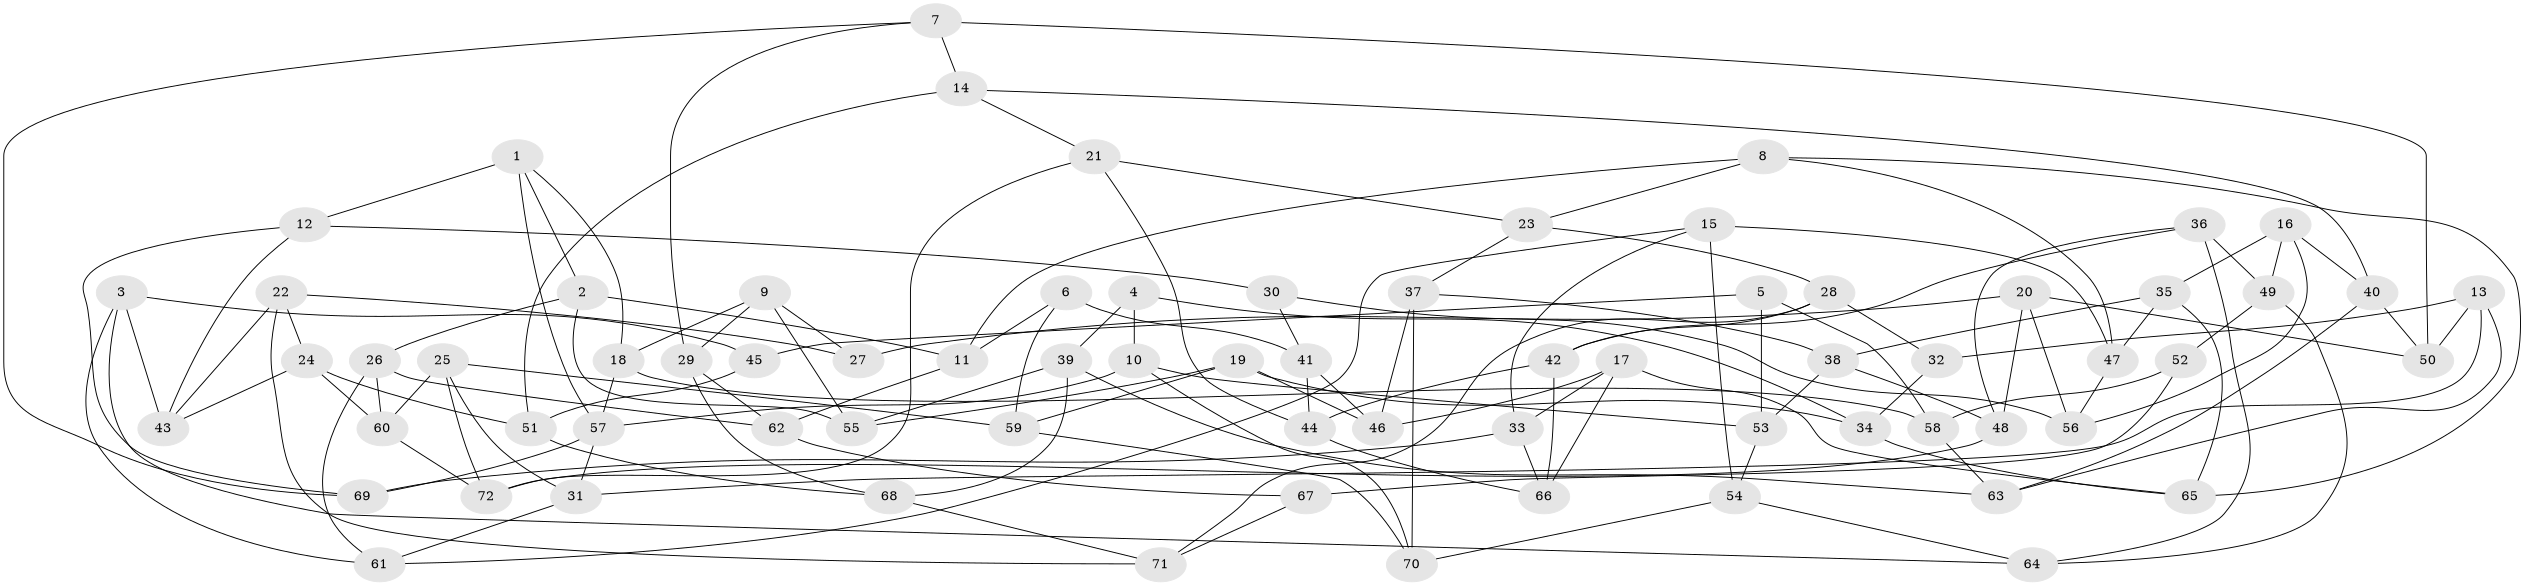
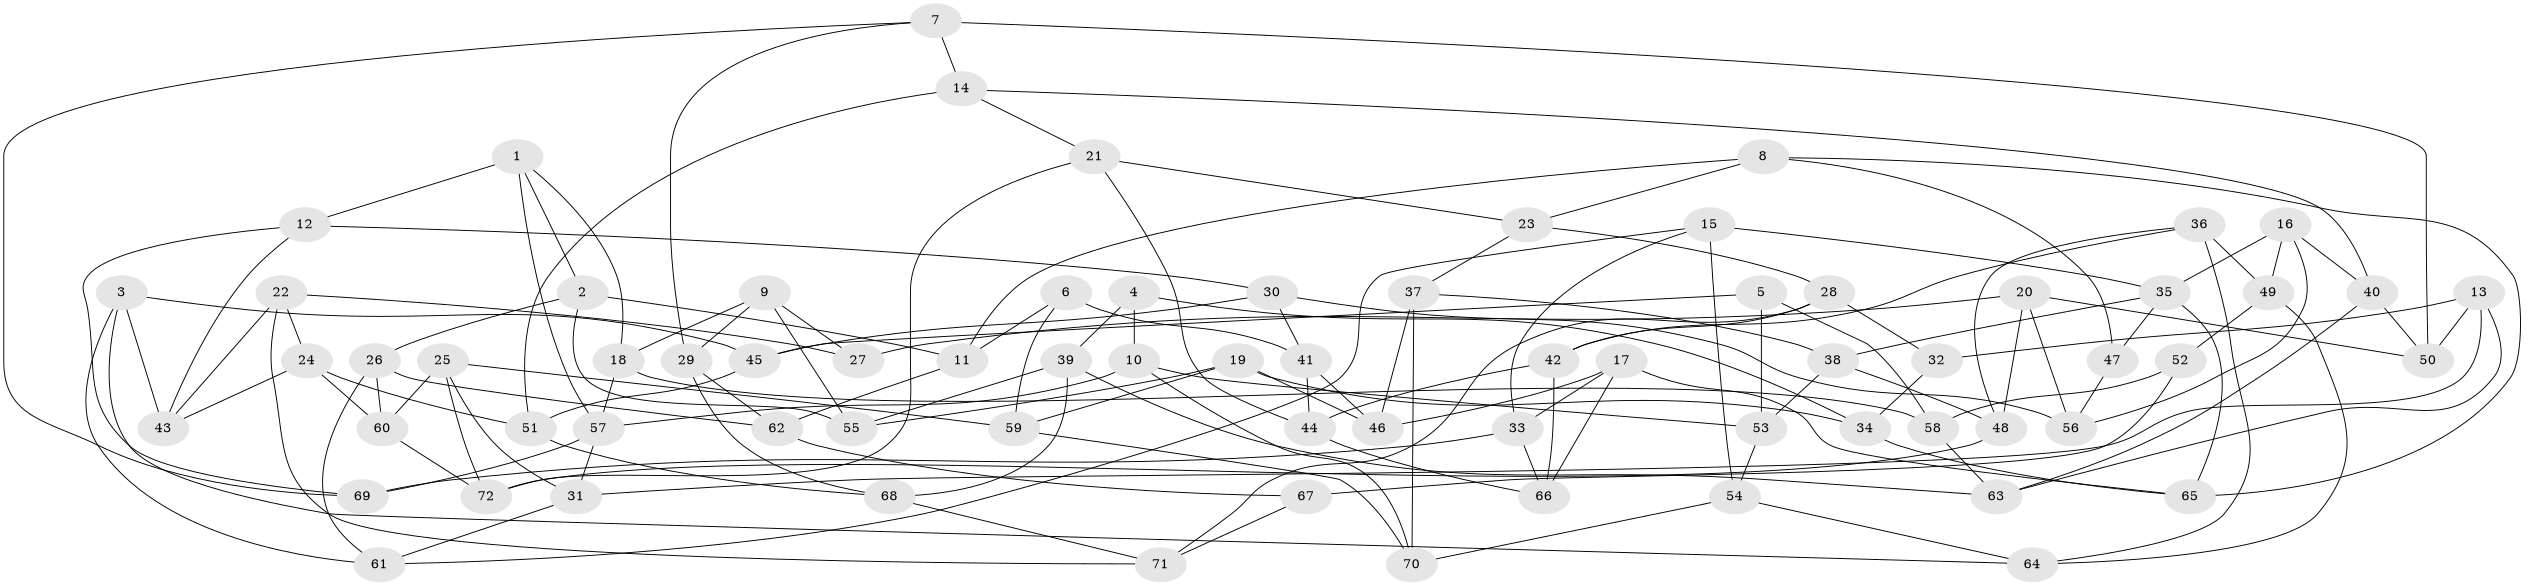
(1941, 244) -> (1938, 253)
none -> (1001, 324)
